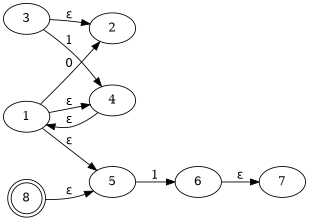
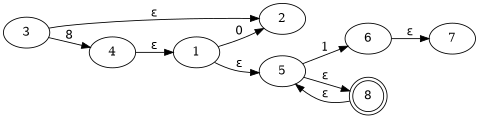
(70, 41) -> (70, 36)
none -> (323, 83)
(65, 109) -> none
